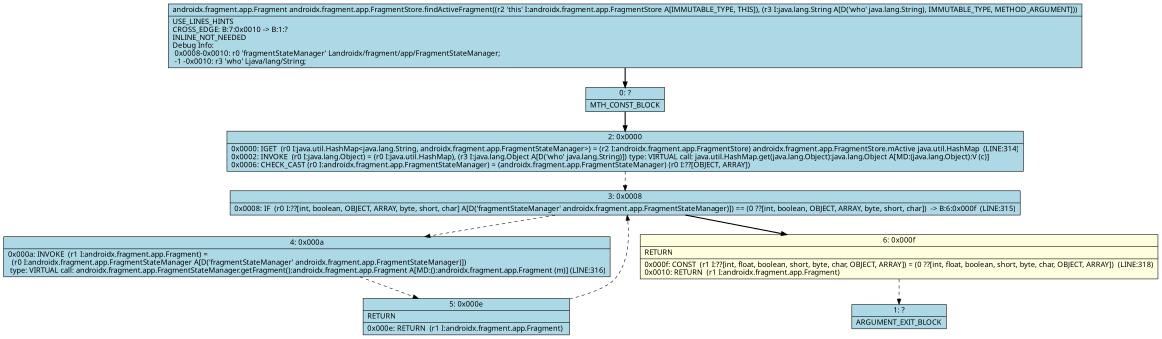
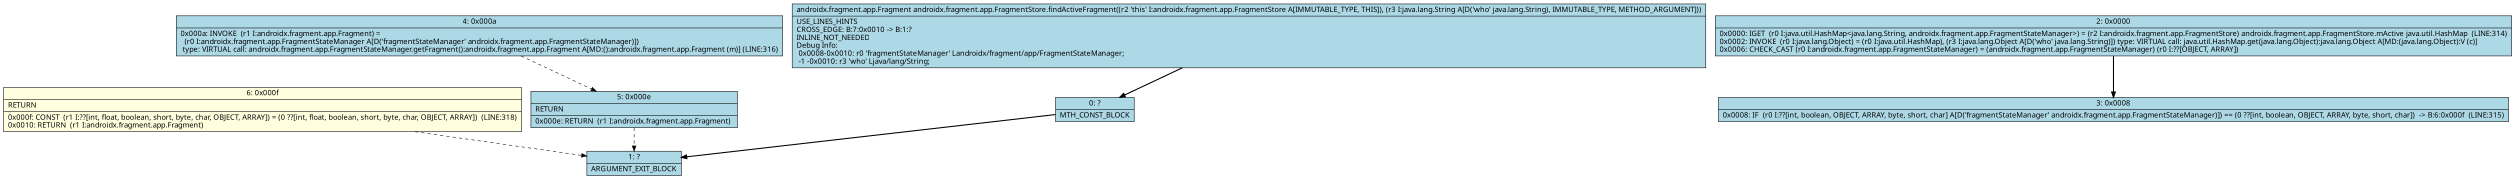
(625, 119) -> (871, 136)
(625, 178) -> (2113, 74)
(733, 224) -> none
(493, 225) -> none
(618, 274) -> (634, 137)
